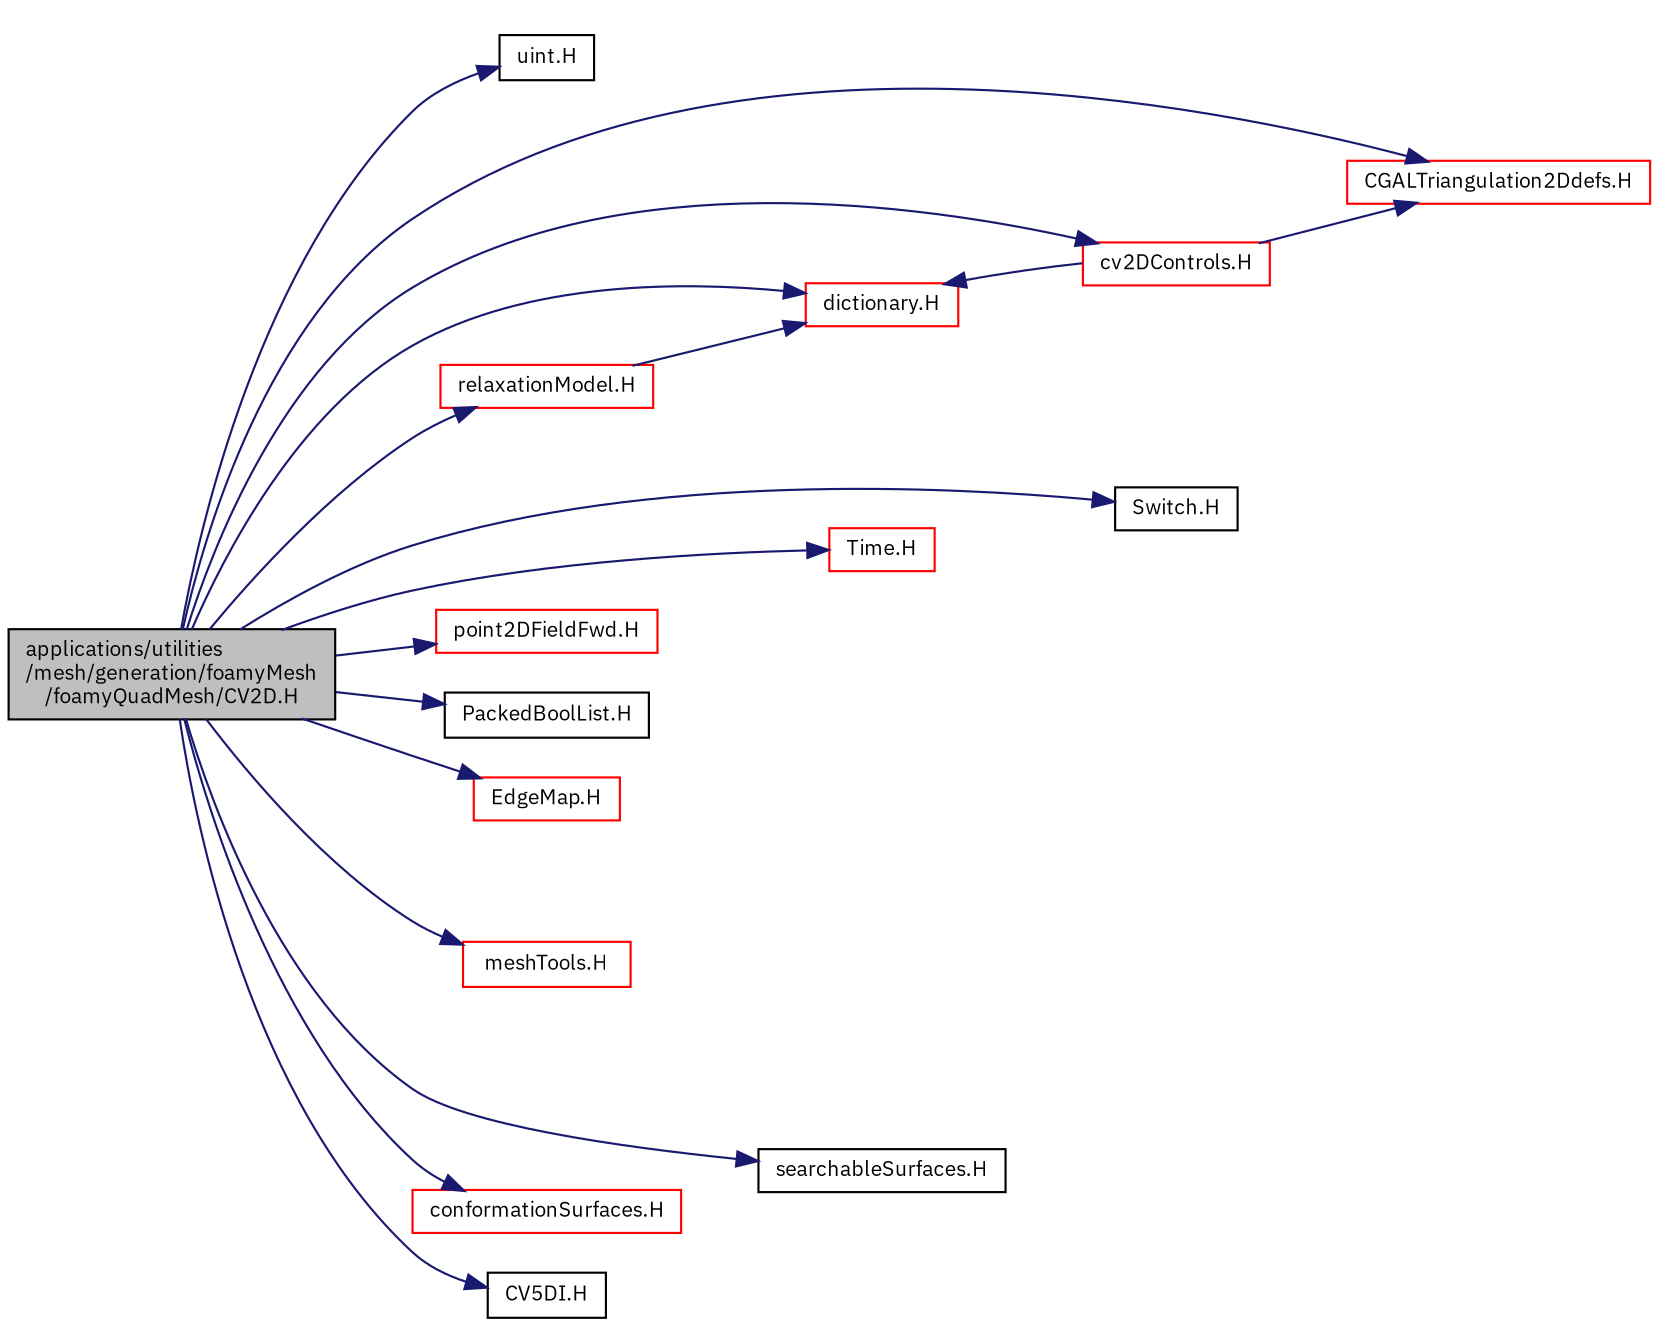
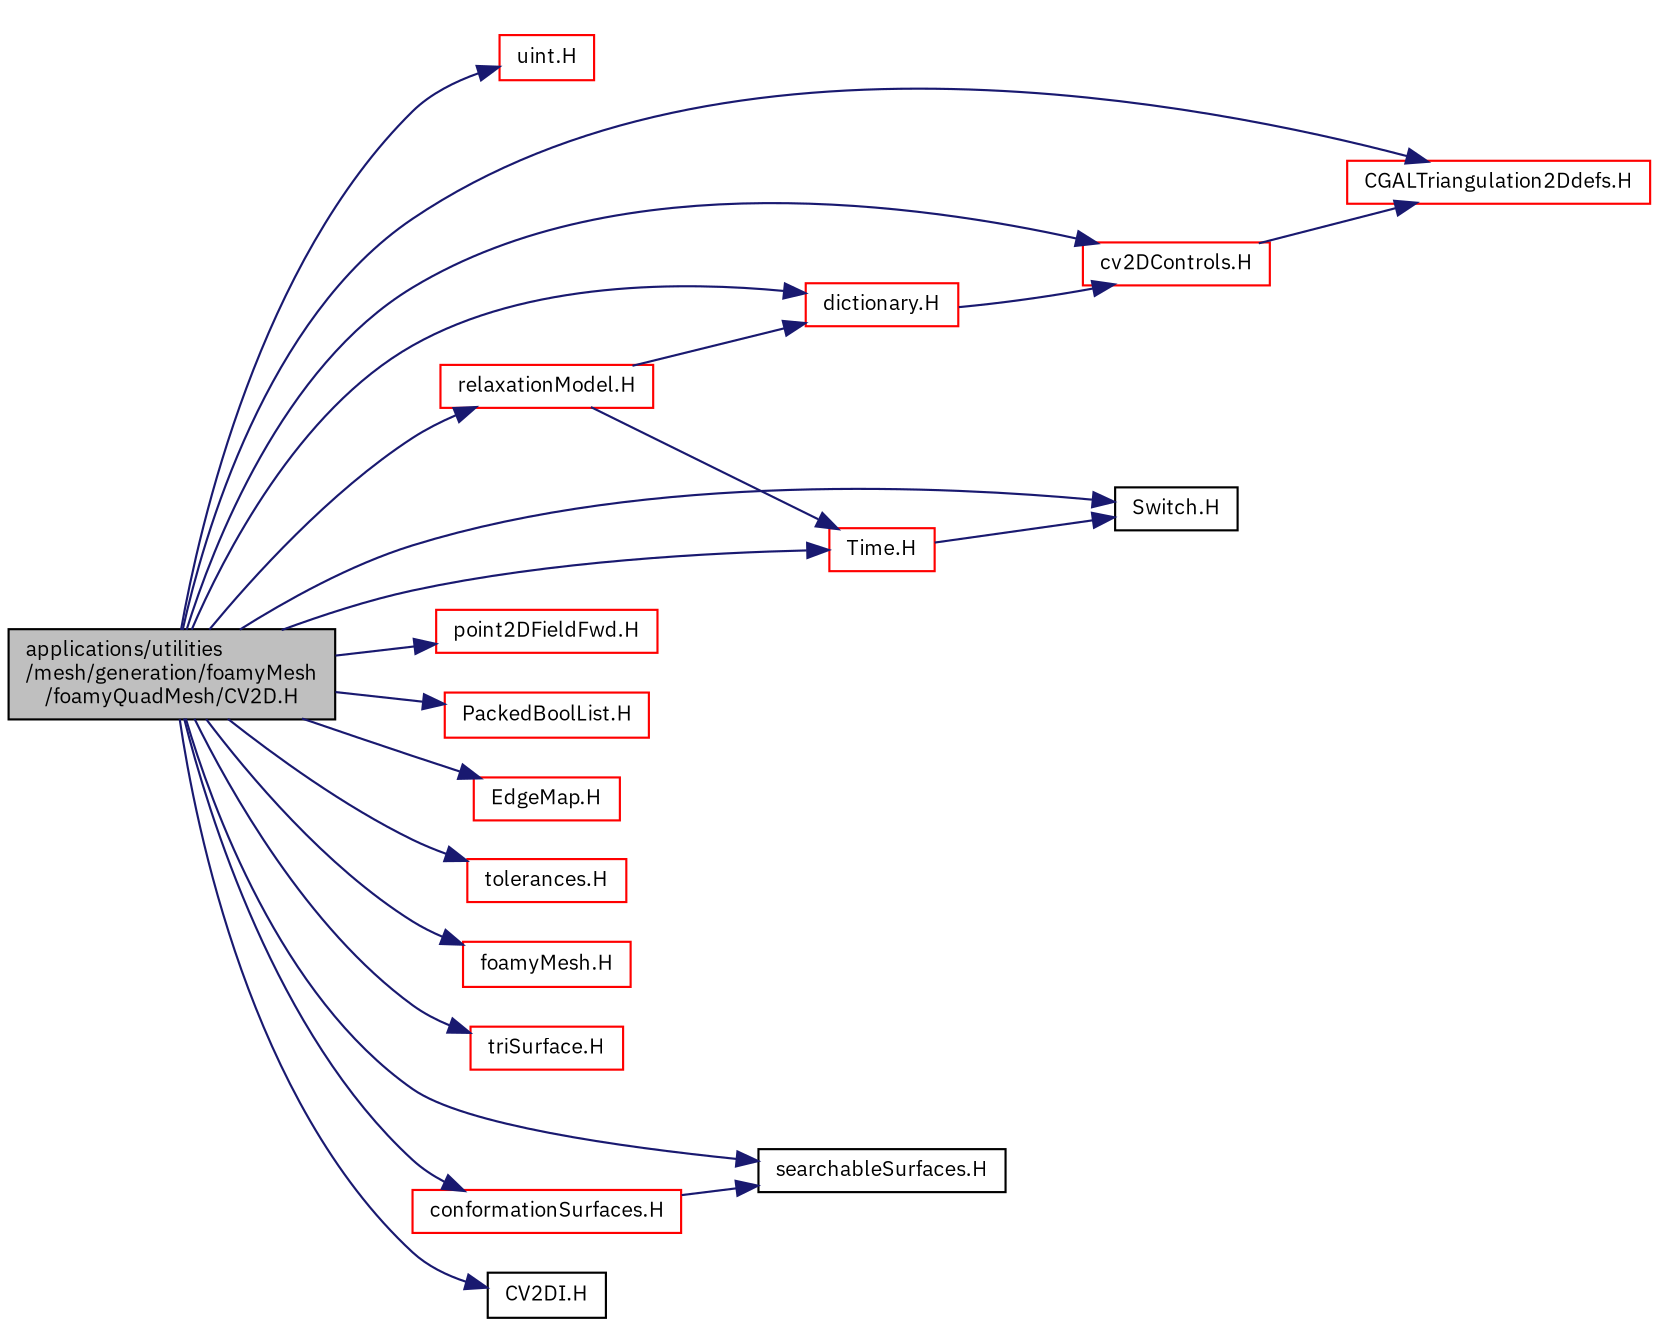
(547, 58) -> (547, 58)
(1024, 271) -> (1026, 299)
none -> (705, 463)
none -> (1014, 531)
(547, 715) -> (547, 715)
none -> (547, 881)
(547, 964) -> (547, 964)
none -> (547, 1048)
none -> (709, 1192)
(547, 1295) -> (547, 1295)
